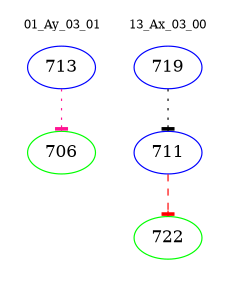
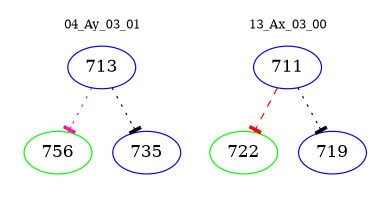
(62, 25) -> (102, 25)
(168, 107) -> (309, 107)
(62, 153) -> (58, 153)
none -> (147, 153)
